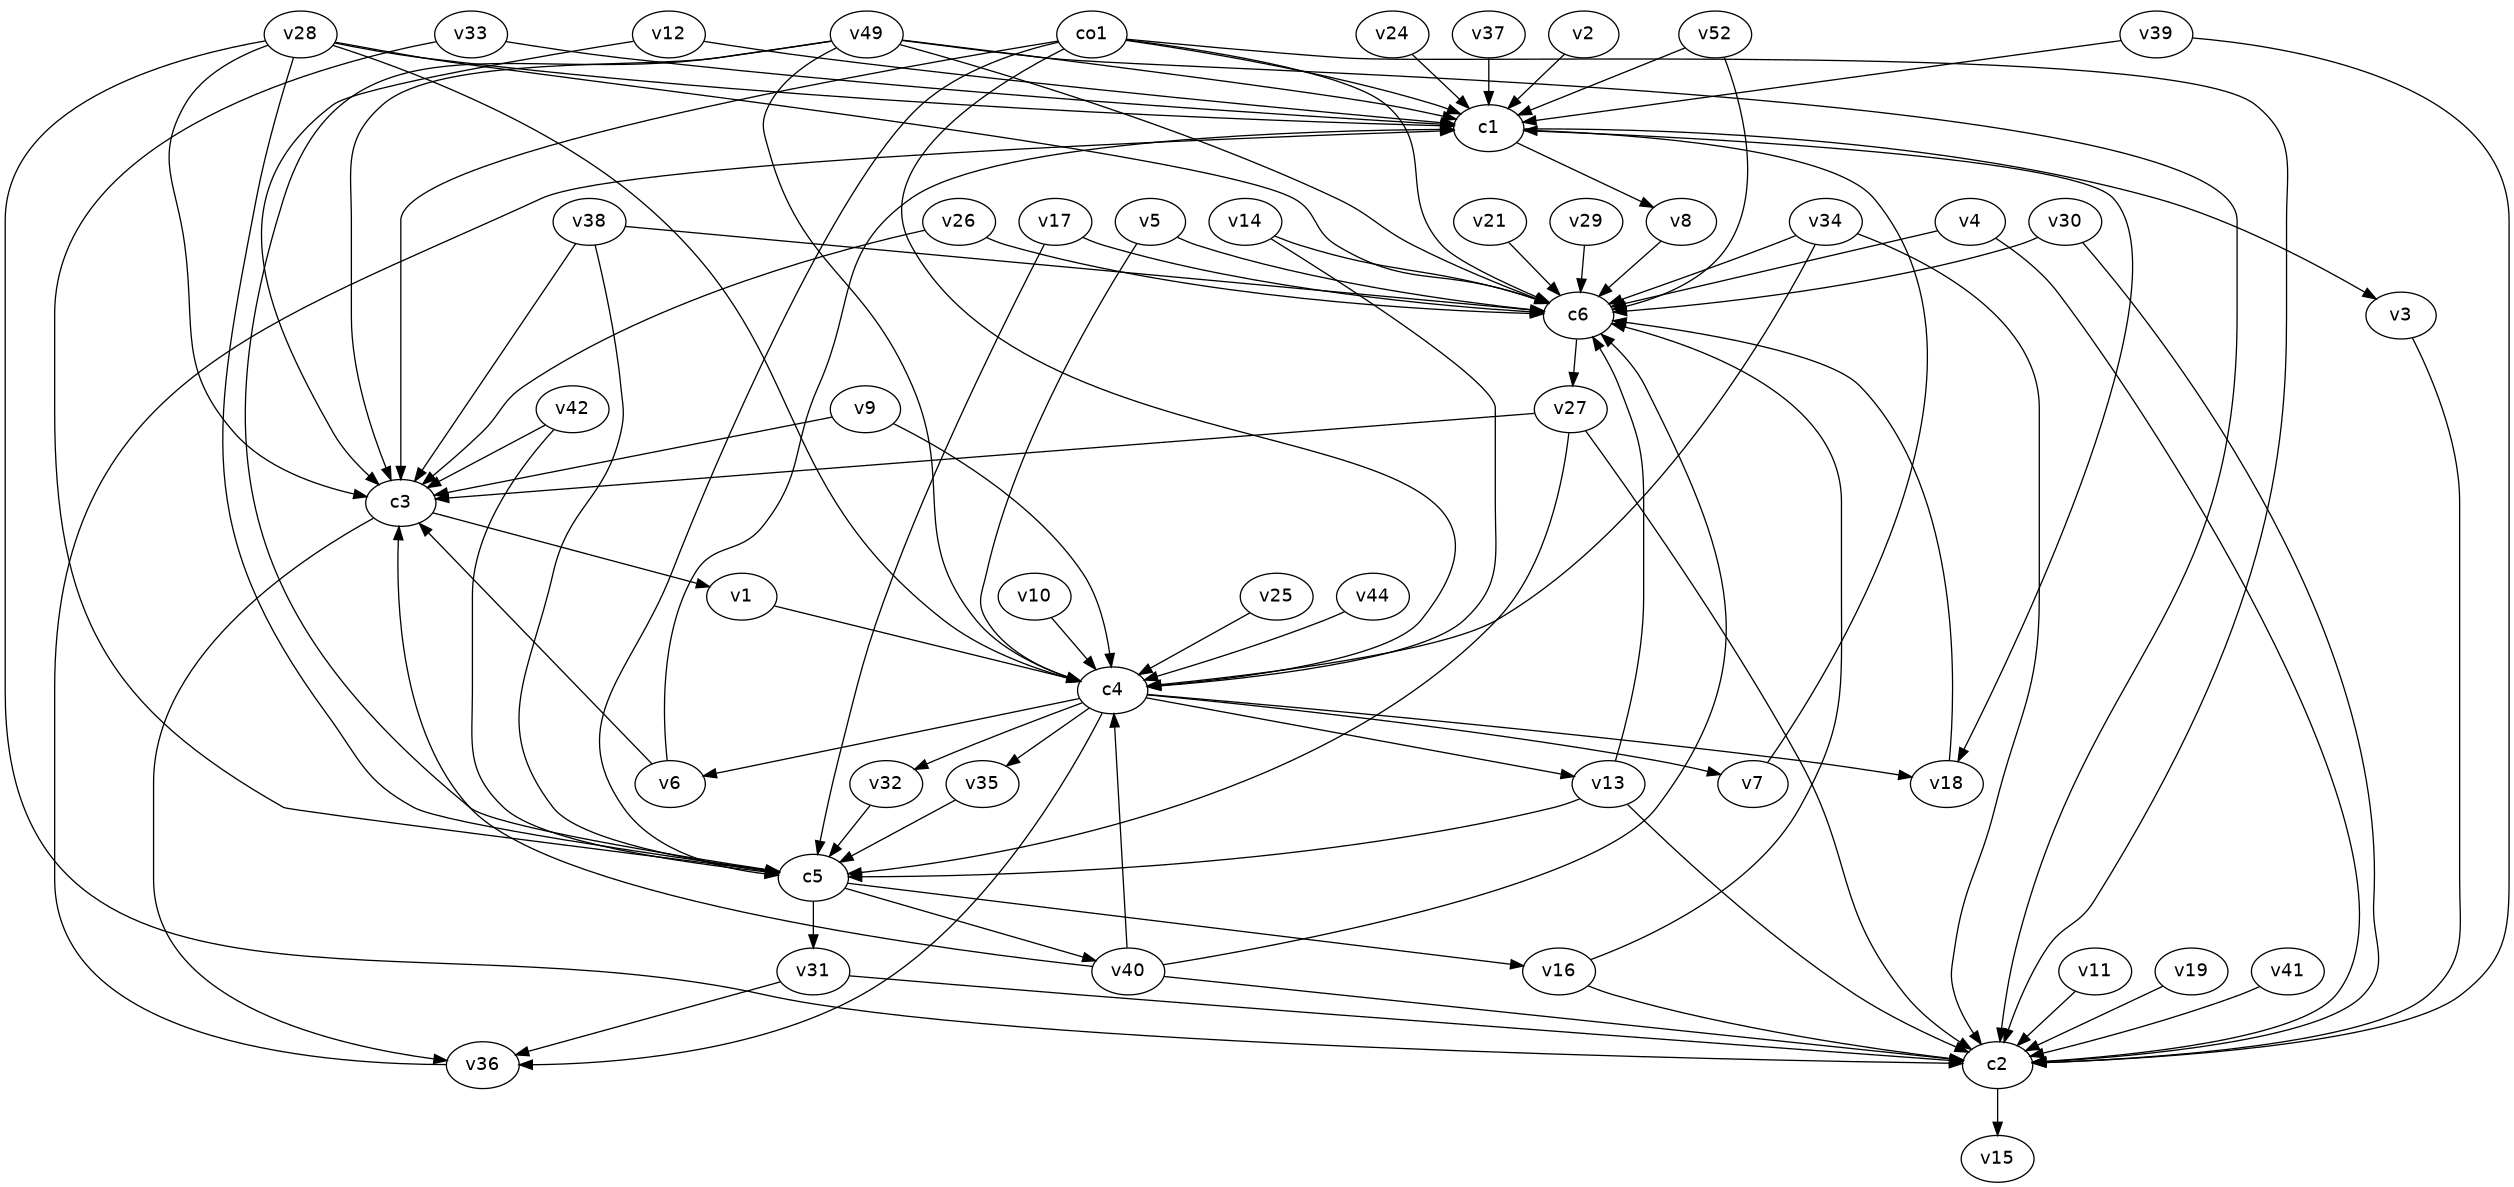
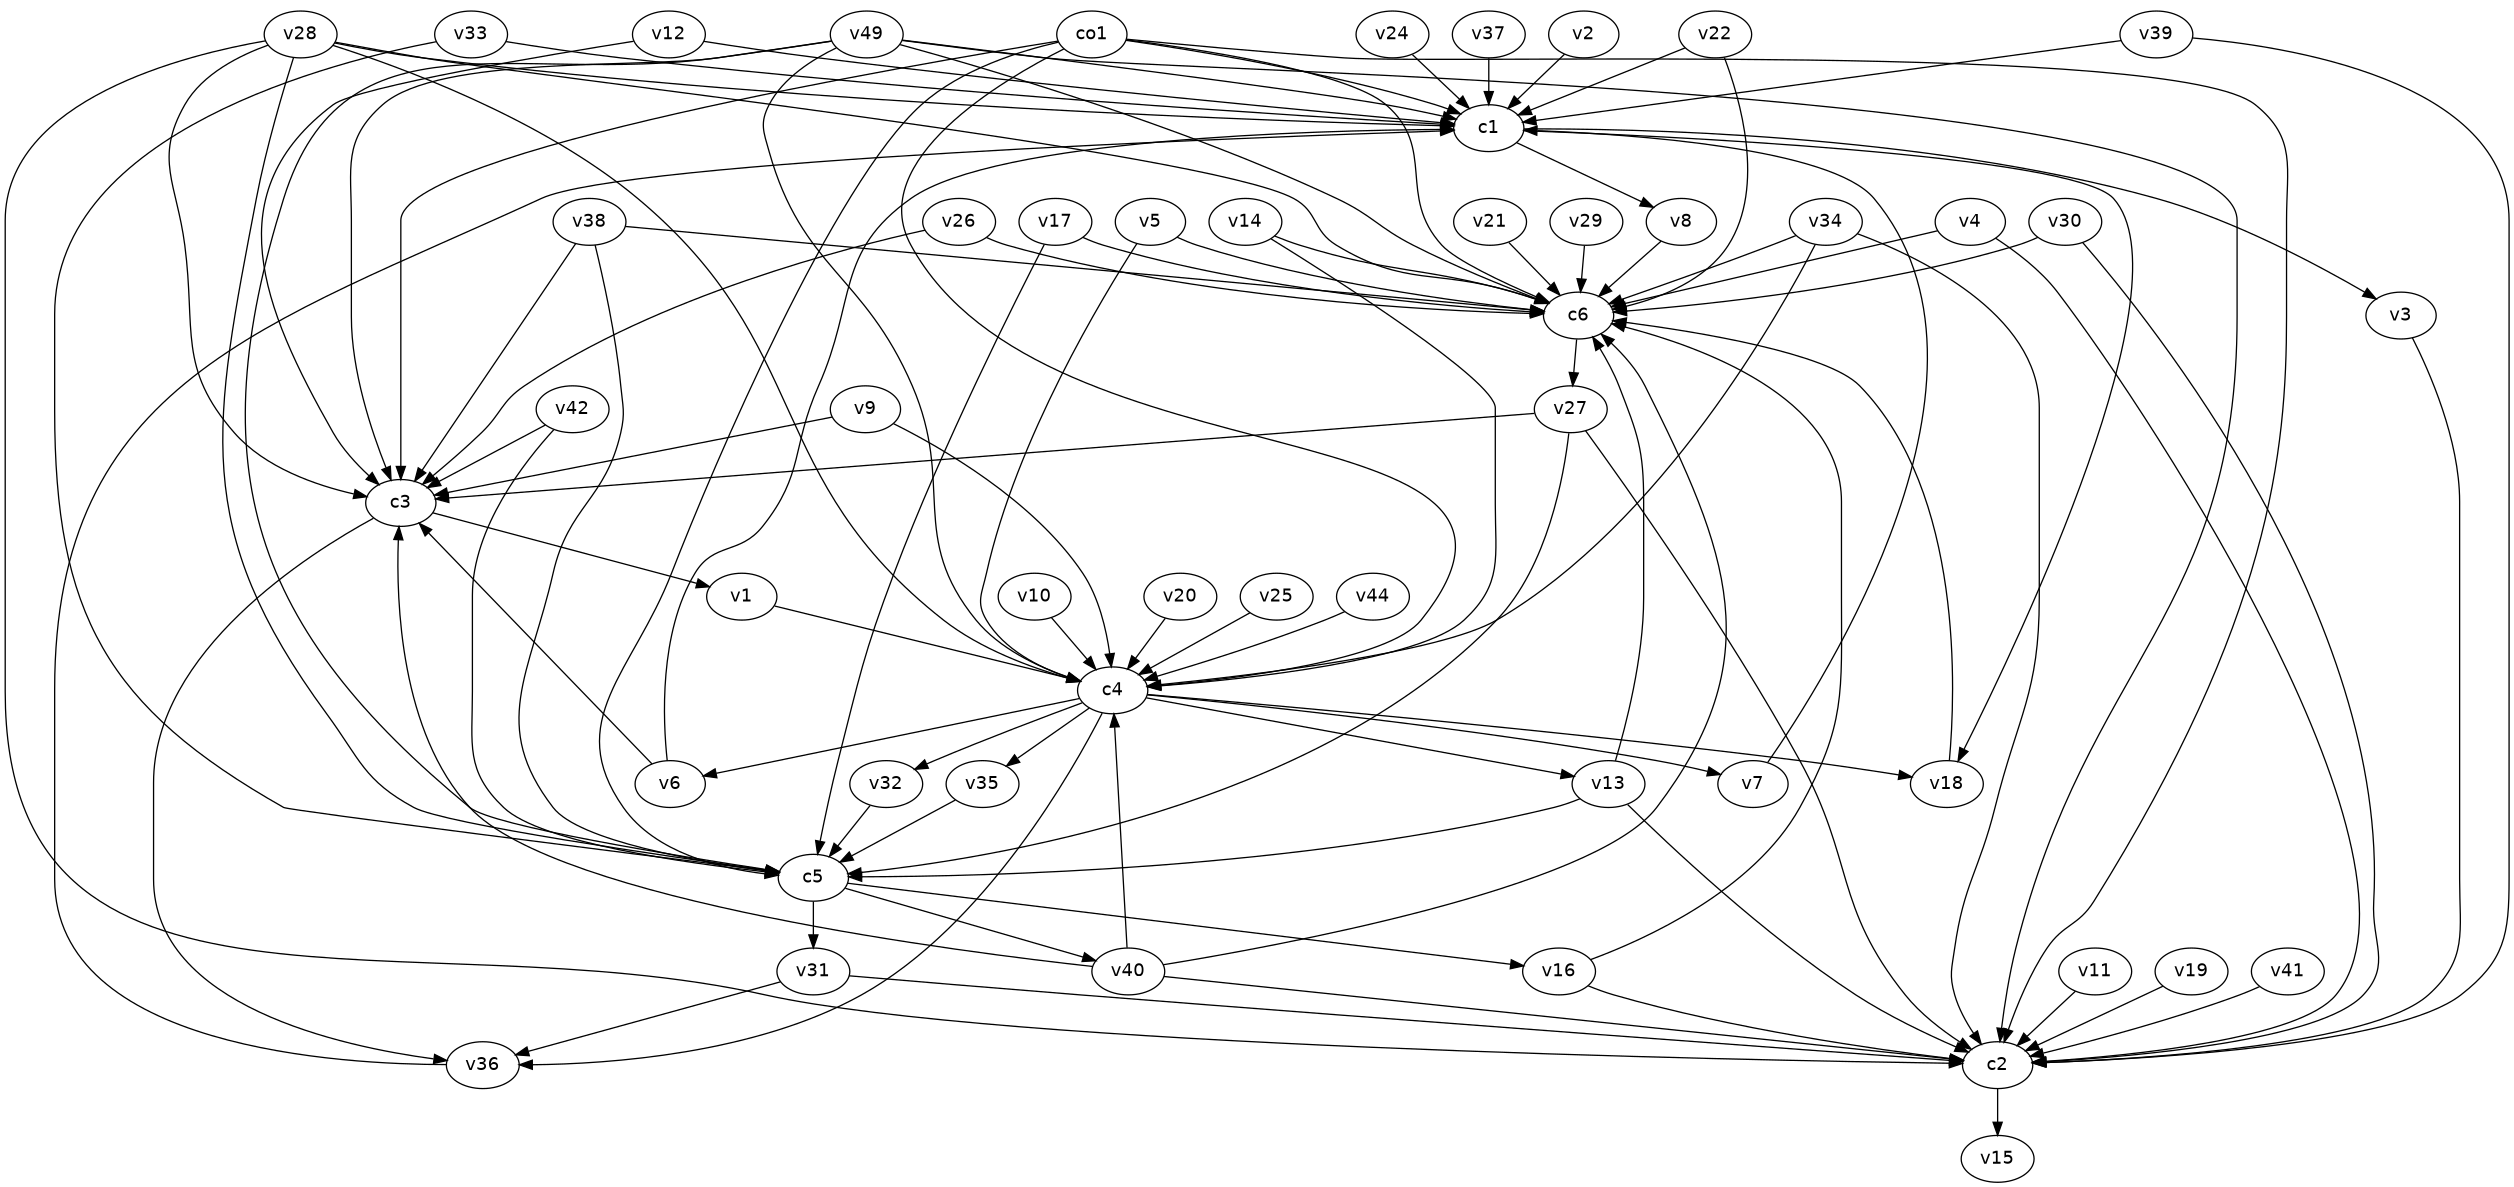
(1715, 34) -> (1715, 34)
none -> (1180, 597)
